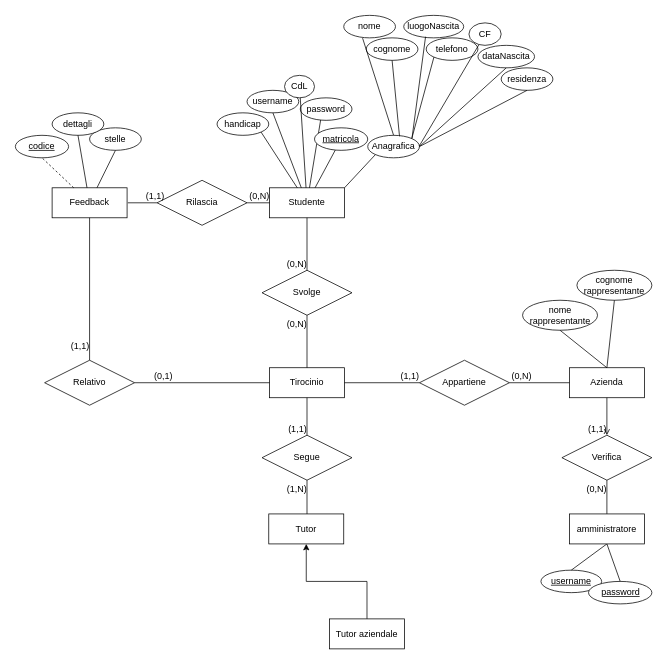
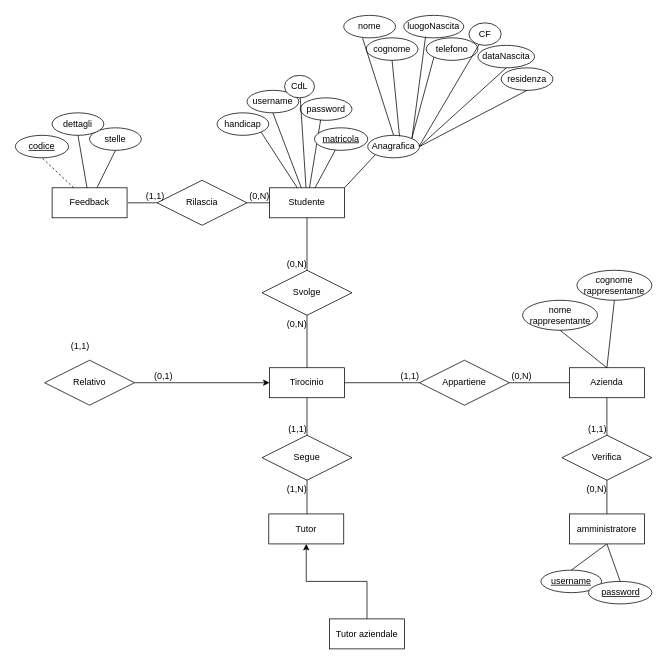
(90, 289) -> none
(265, 383) -> (263, 383)
(607, 430) -> (607, 431)
